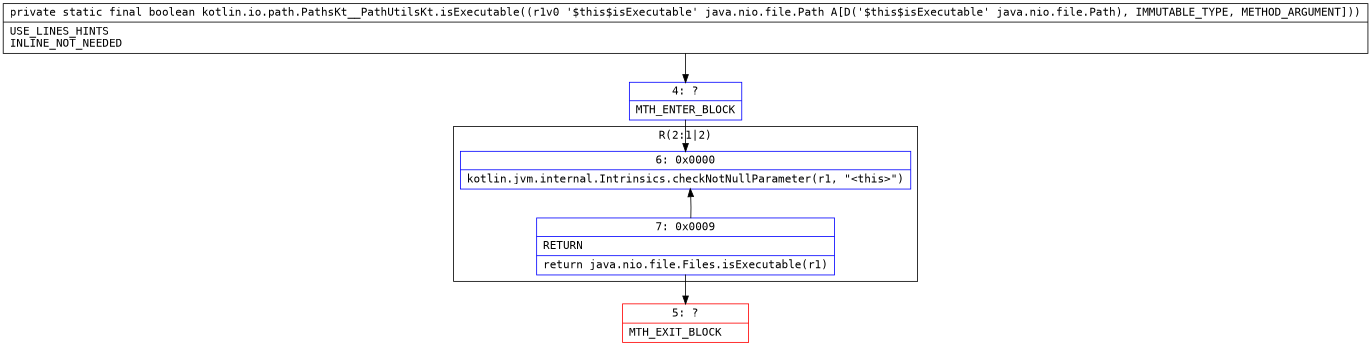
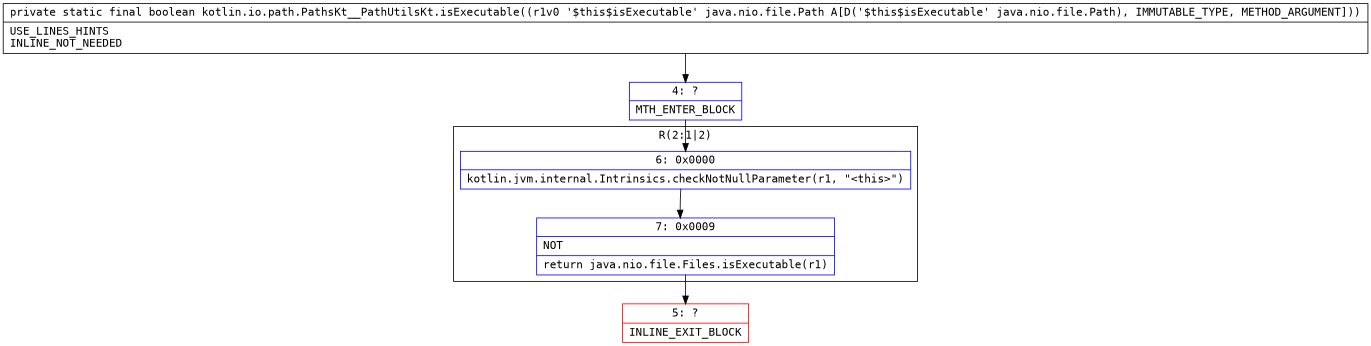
(691, 207) -> (680, 199)
(563, 246) -> (553, 246)
(676, 332) -> (686, 332)
